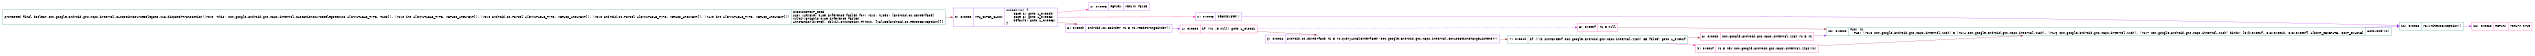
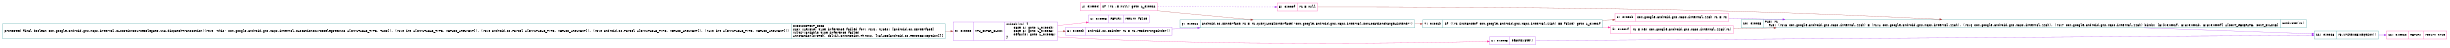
(1175, 29) -> (1185, 29)
(1382, 39) -> (1297, 24)
